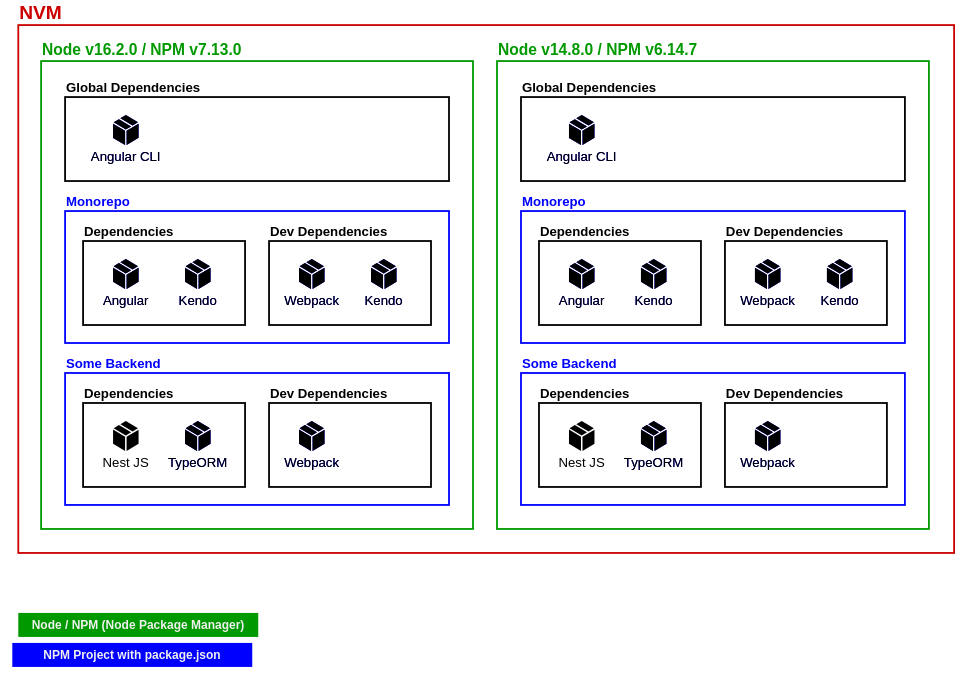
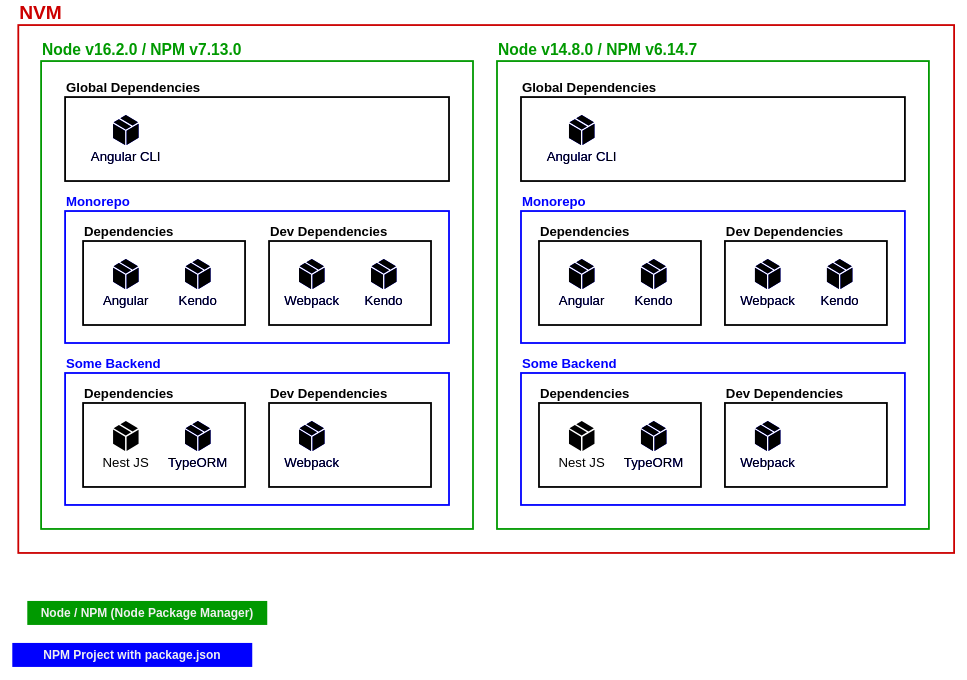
(138, 625) -> (147, 613)
